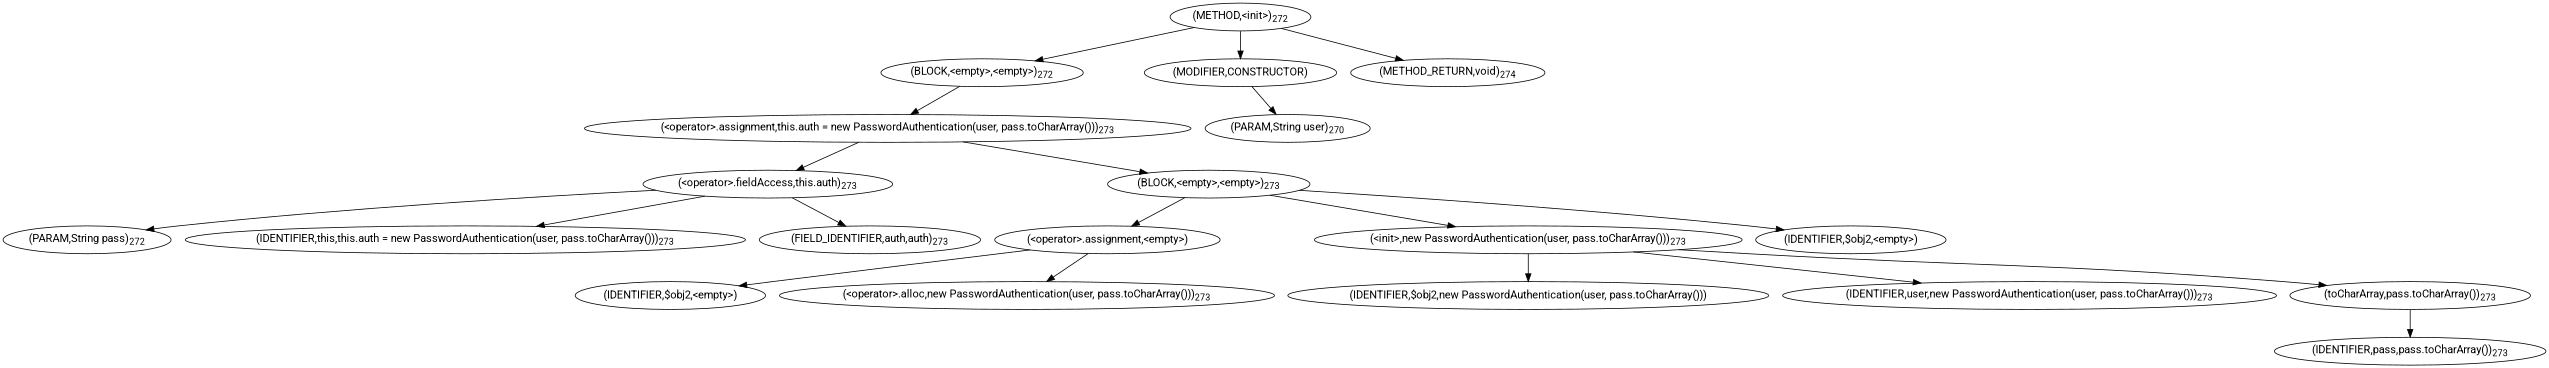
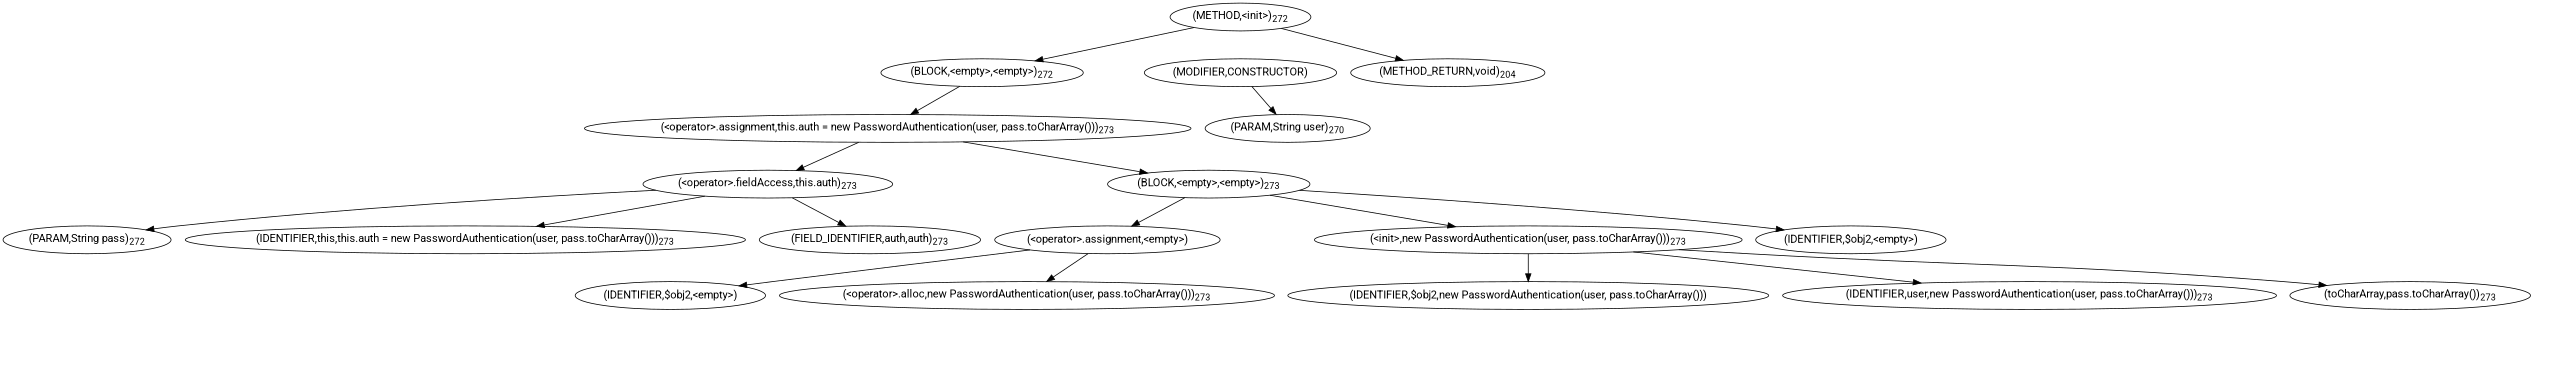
(1240, 41) -> none
(1508, 72) -> (1508, 72)
(2410, 351) -> none
